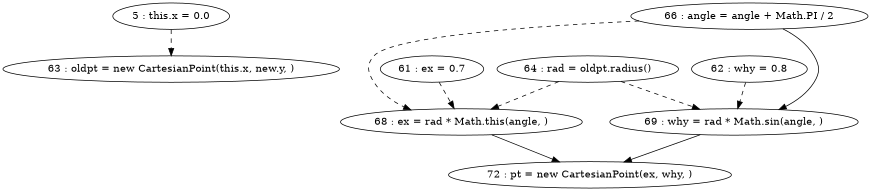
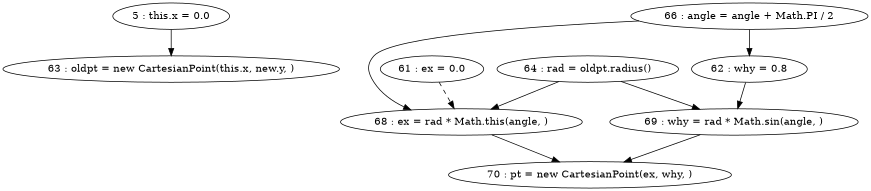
(471, 33) -> (471, 33)
(171, 39) -> (171, 39)
(818, 67) -> (749, 39)
(432, 69) -> (432, 69)
(743, 92) -> (743, 92)
(528, 94) -> (528, 94)
(657, 94) -> (657, 94)
(590, 175) -> (590, 175)
